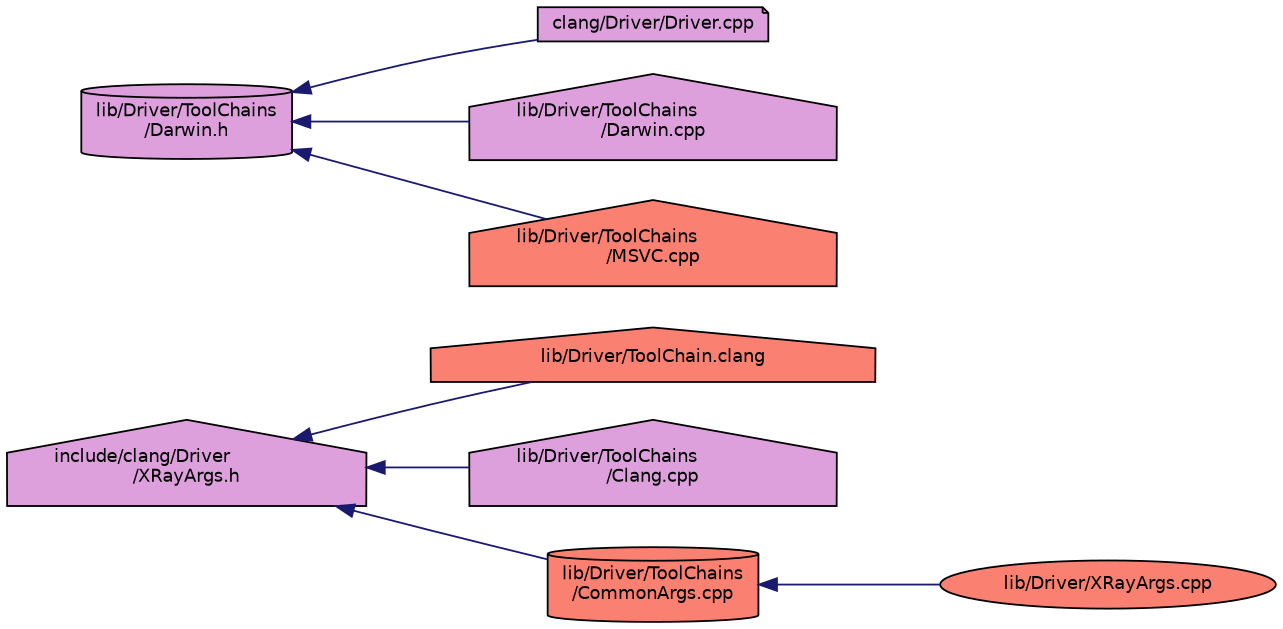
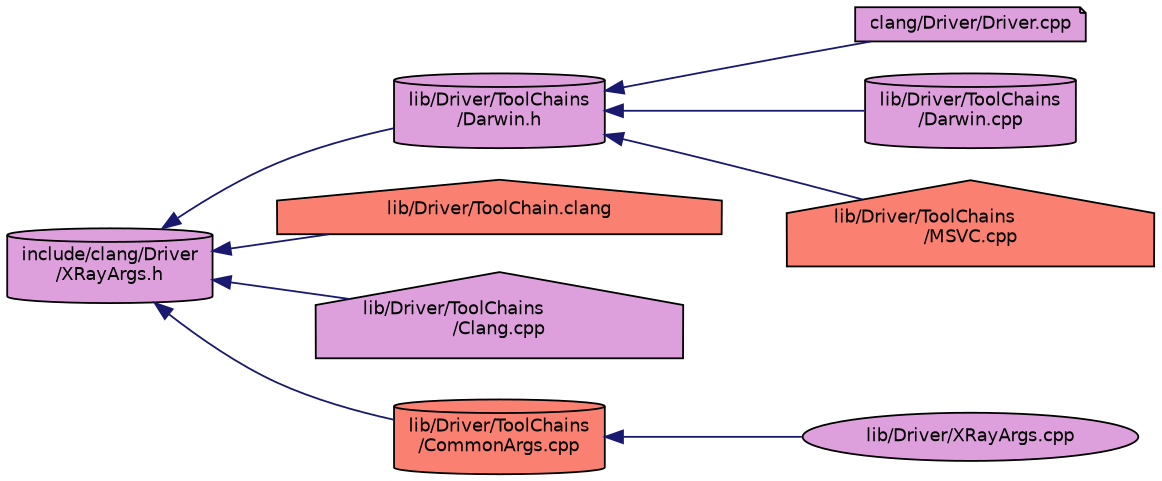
(653, 122) -> (970, 111)
none -> (281, 162)
(187, 467) -> (110, 266)
(1108, 585) -> (970, 437)
